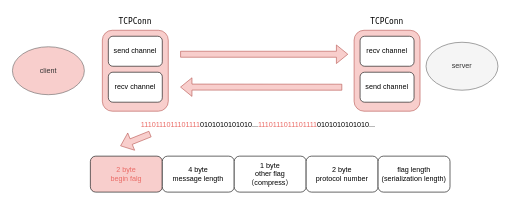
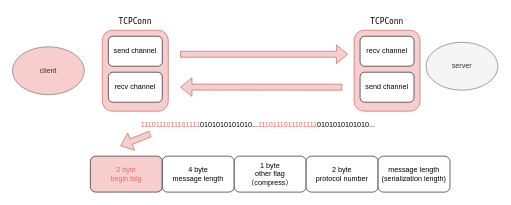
(414, 174) -> (414, 174)
